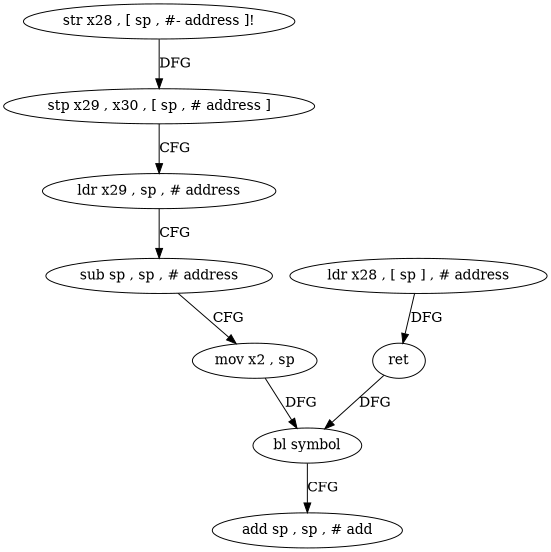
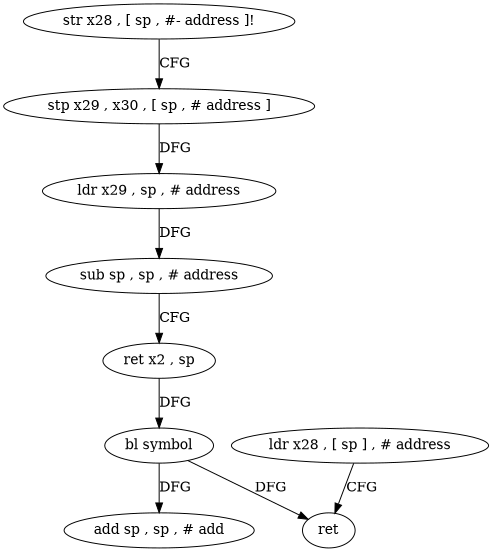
(175, 64) -> (175, 64)
(175, 149) -> (175, 149)
(175, 234) -> (175, 234)
(427, 318) -> (362, 488)
(255, 361) -> (159, 361)
(358, 399) -> (244, 488)
(323, 488) -> (175, 488)
